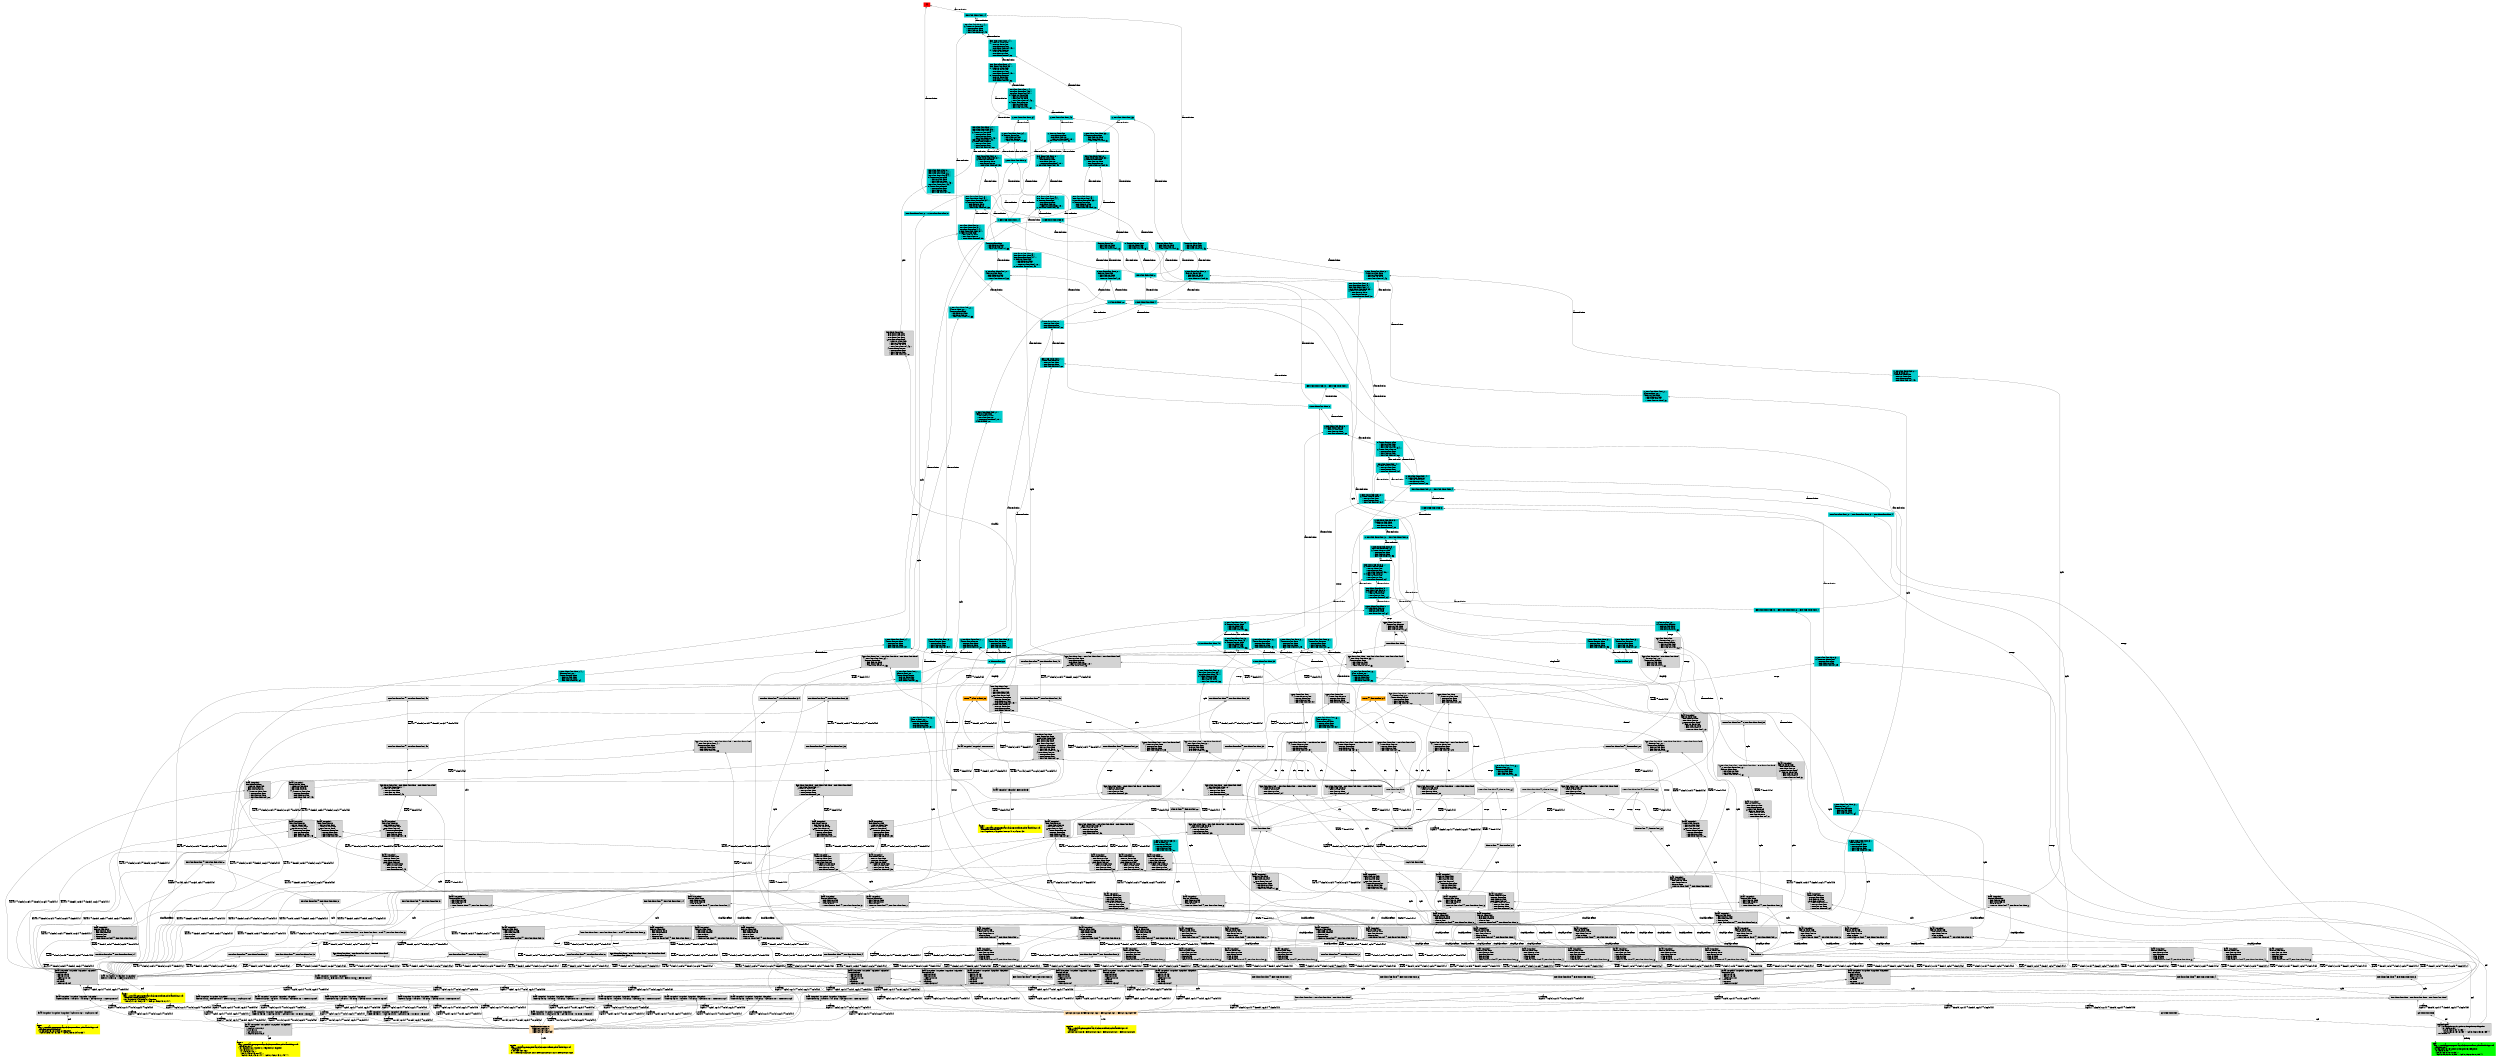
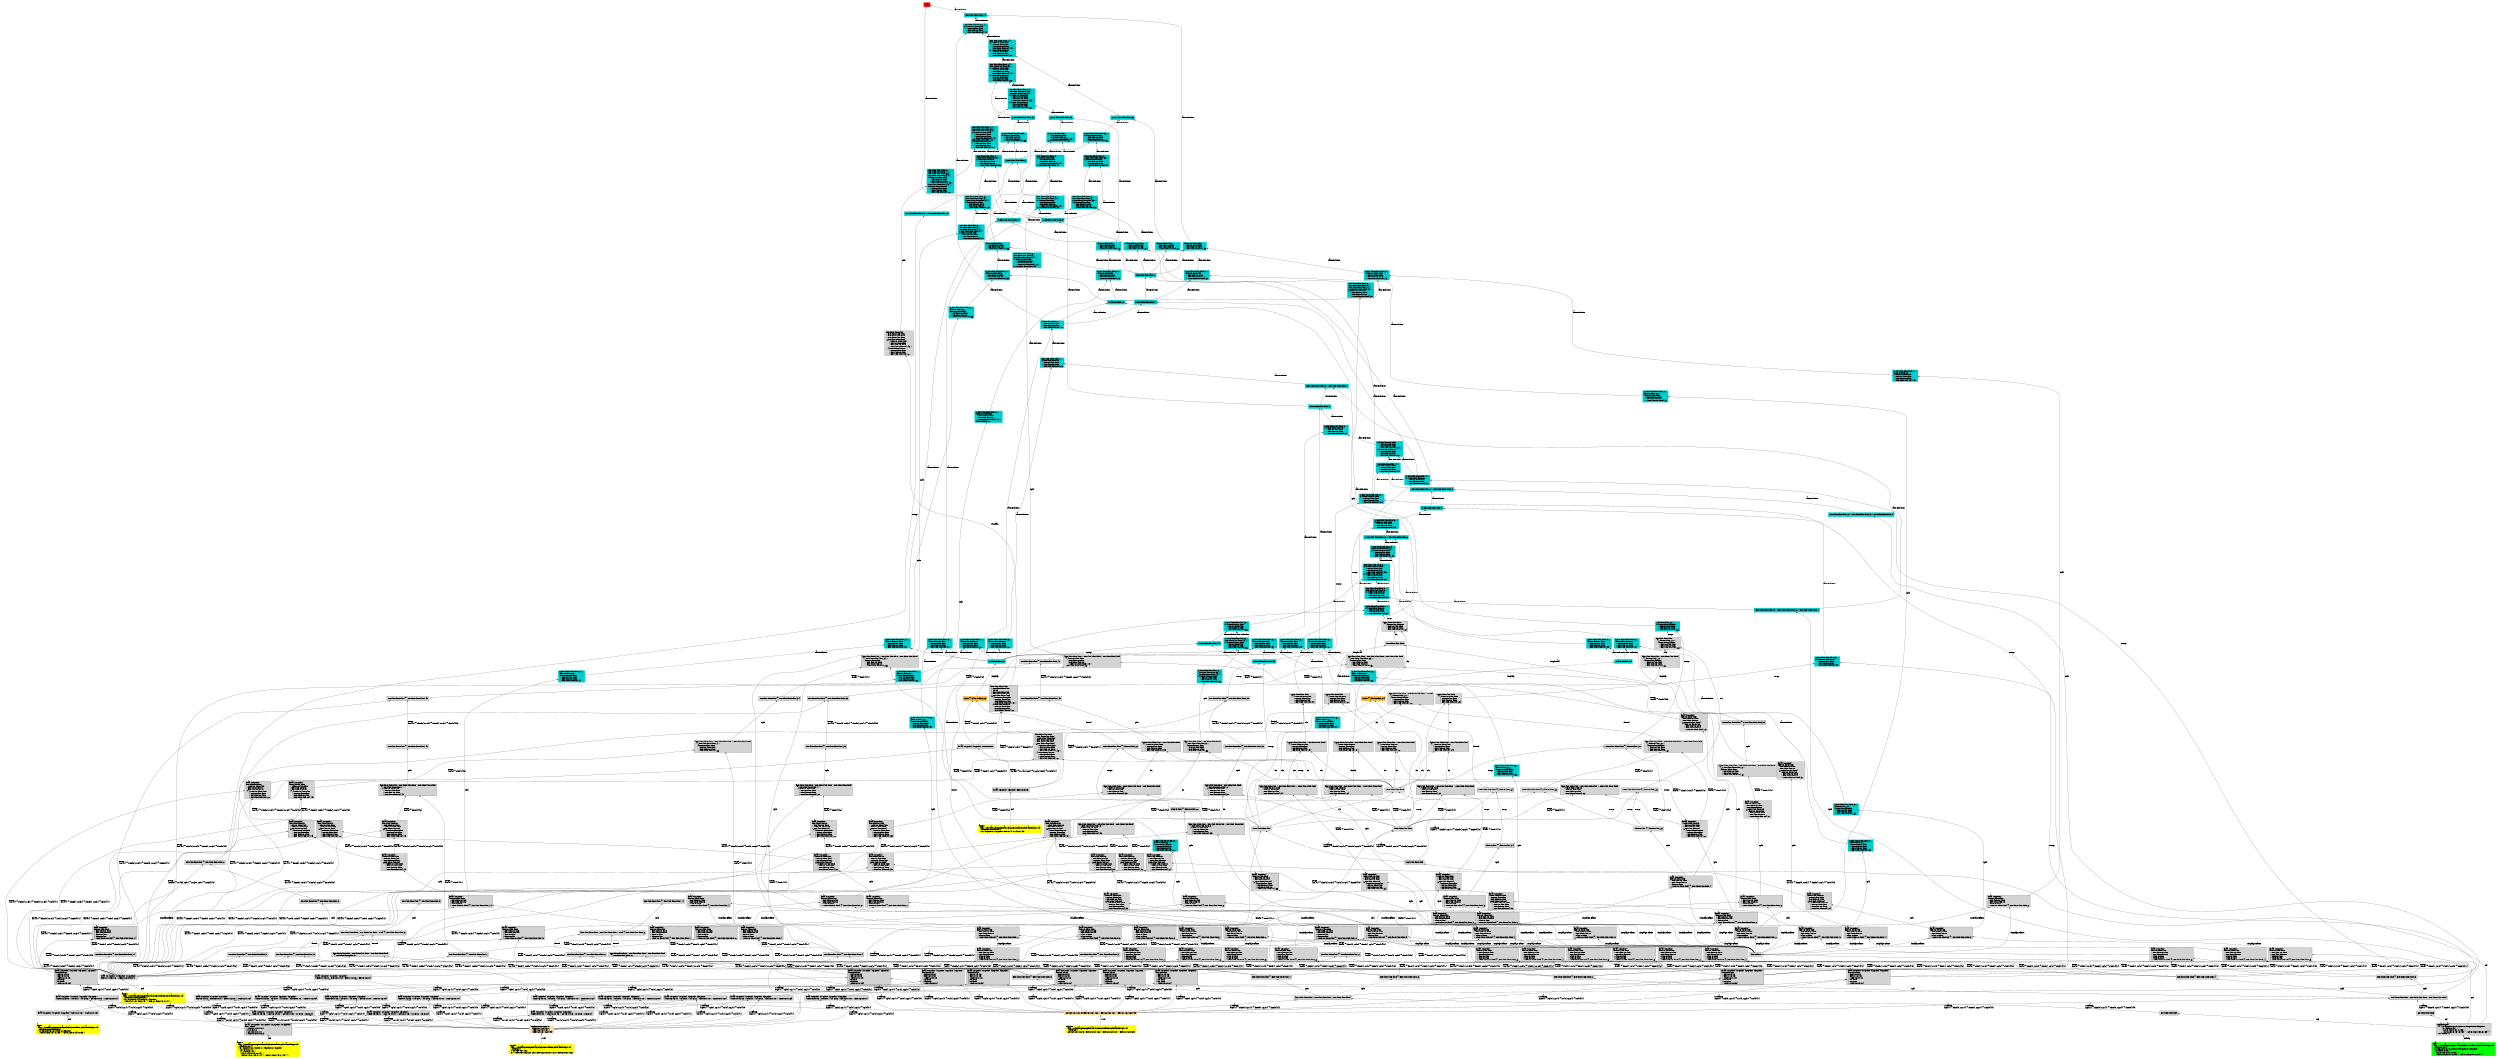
(1283, 288) -> (1334, 322)
none -> (1497, 671)
